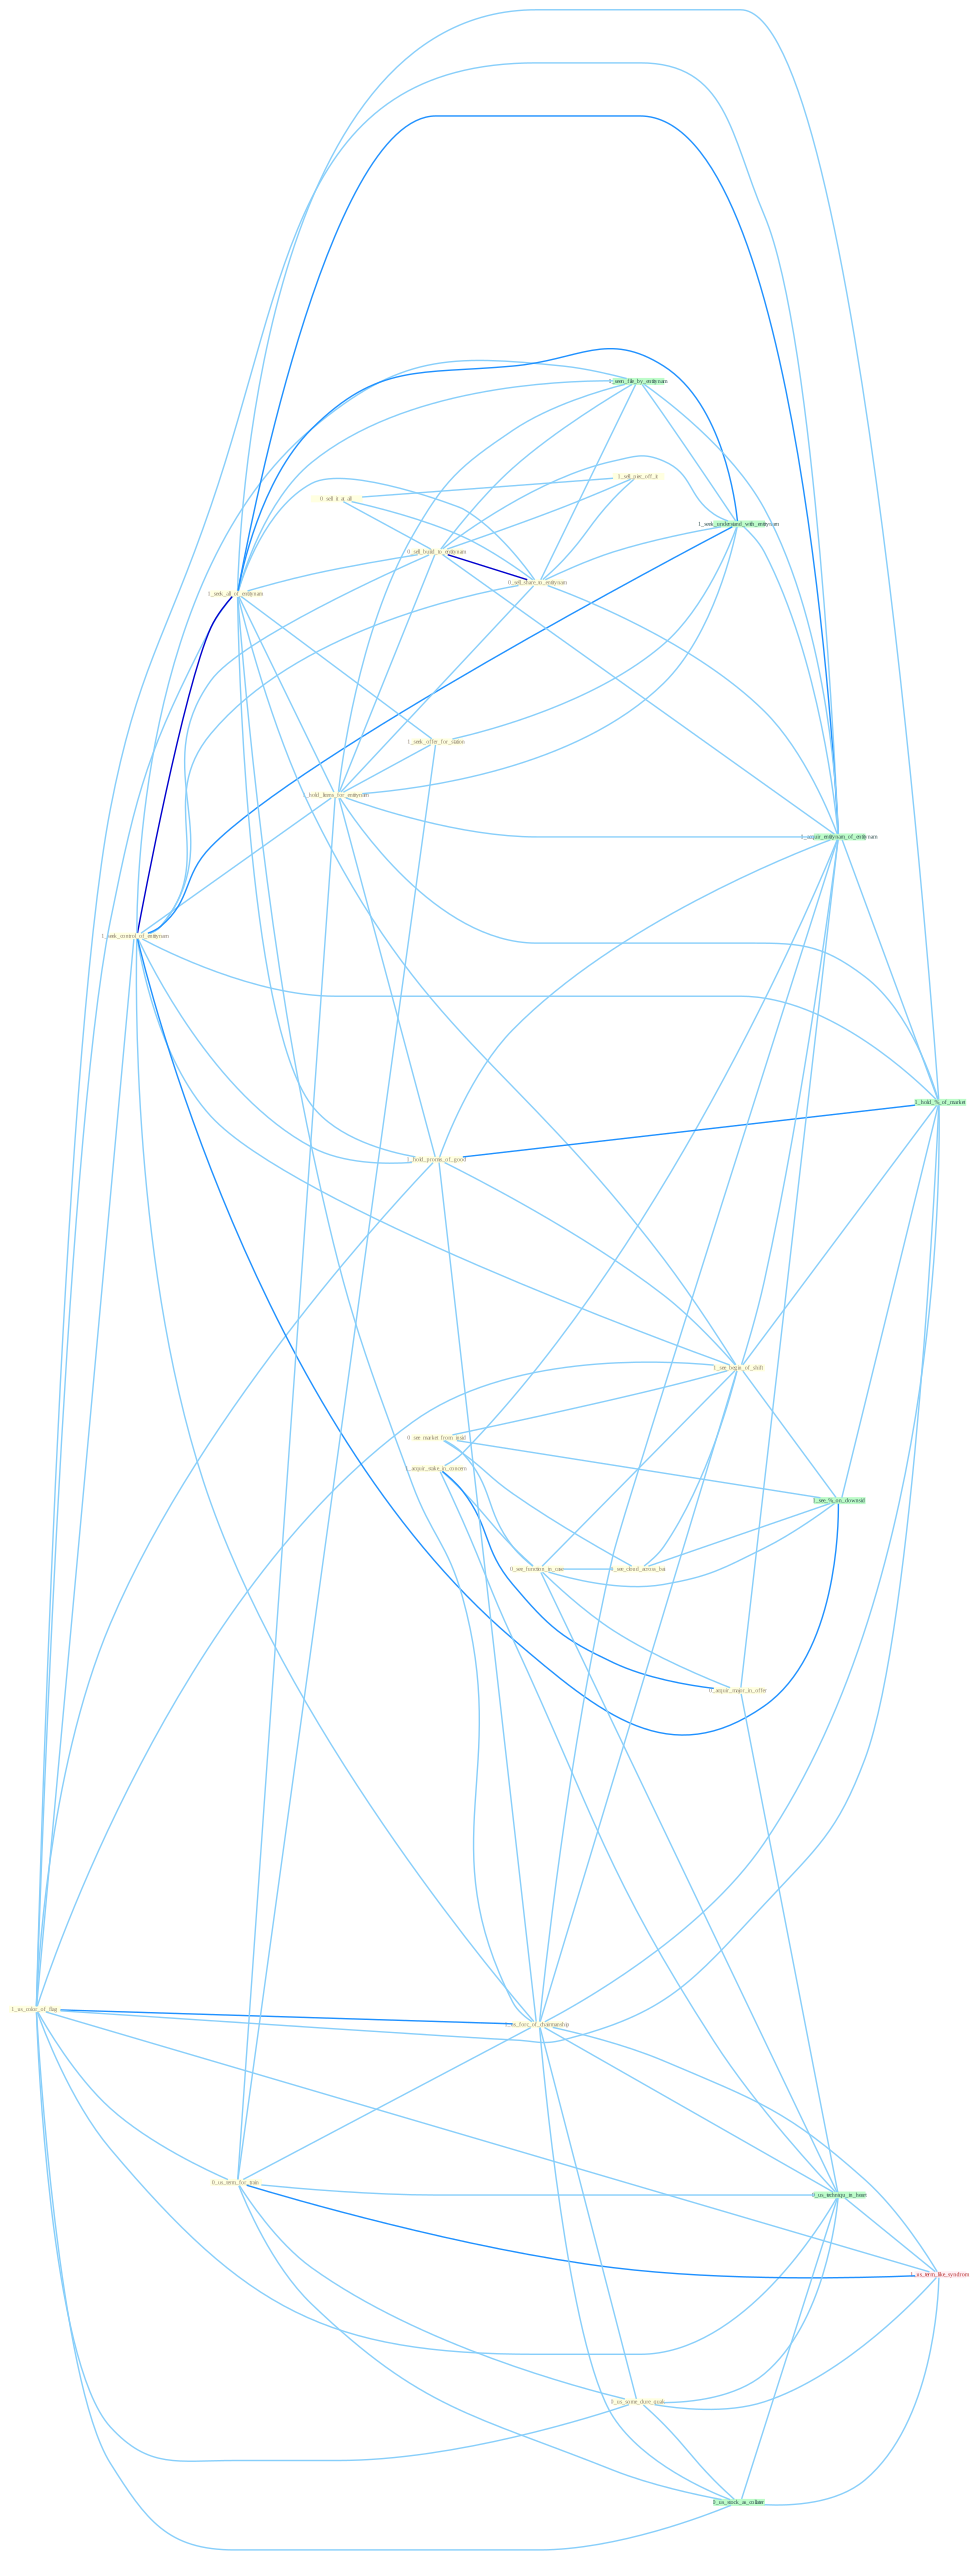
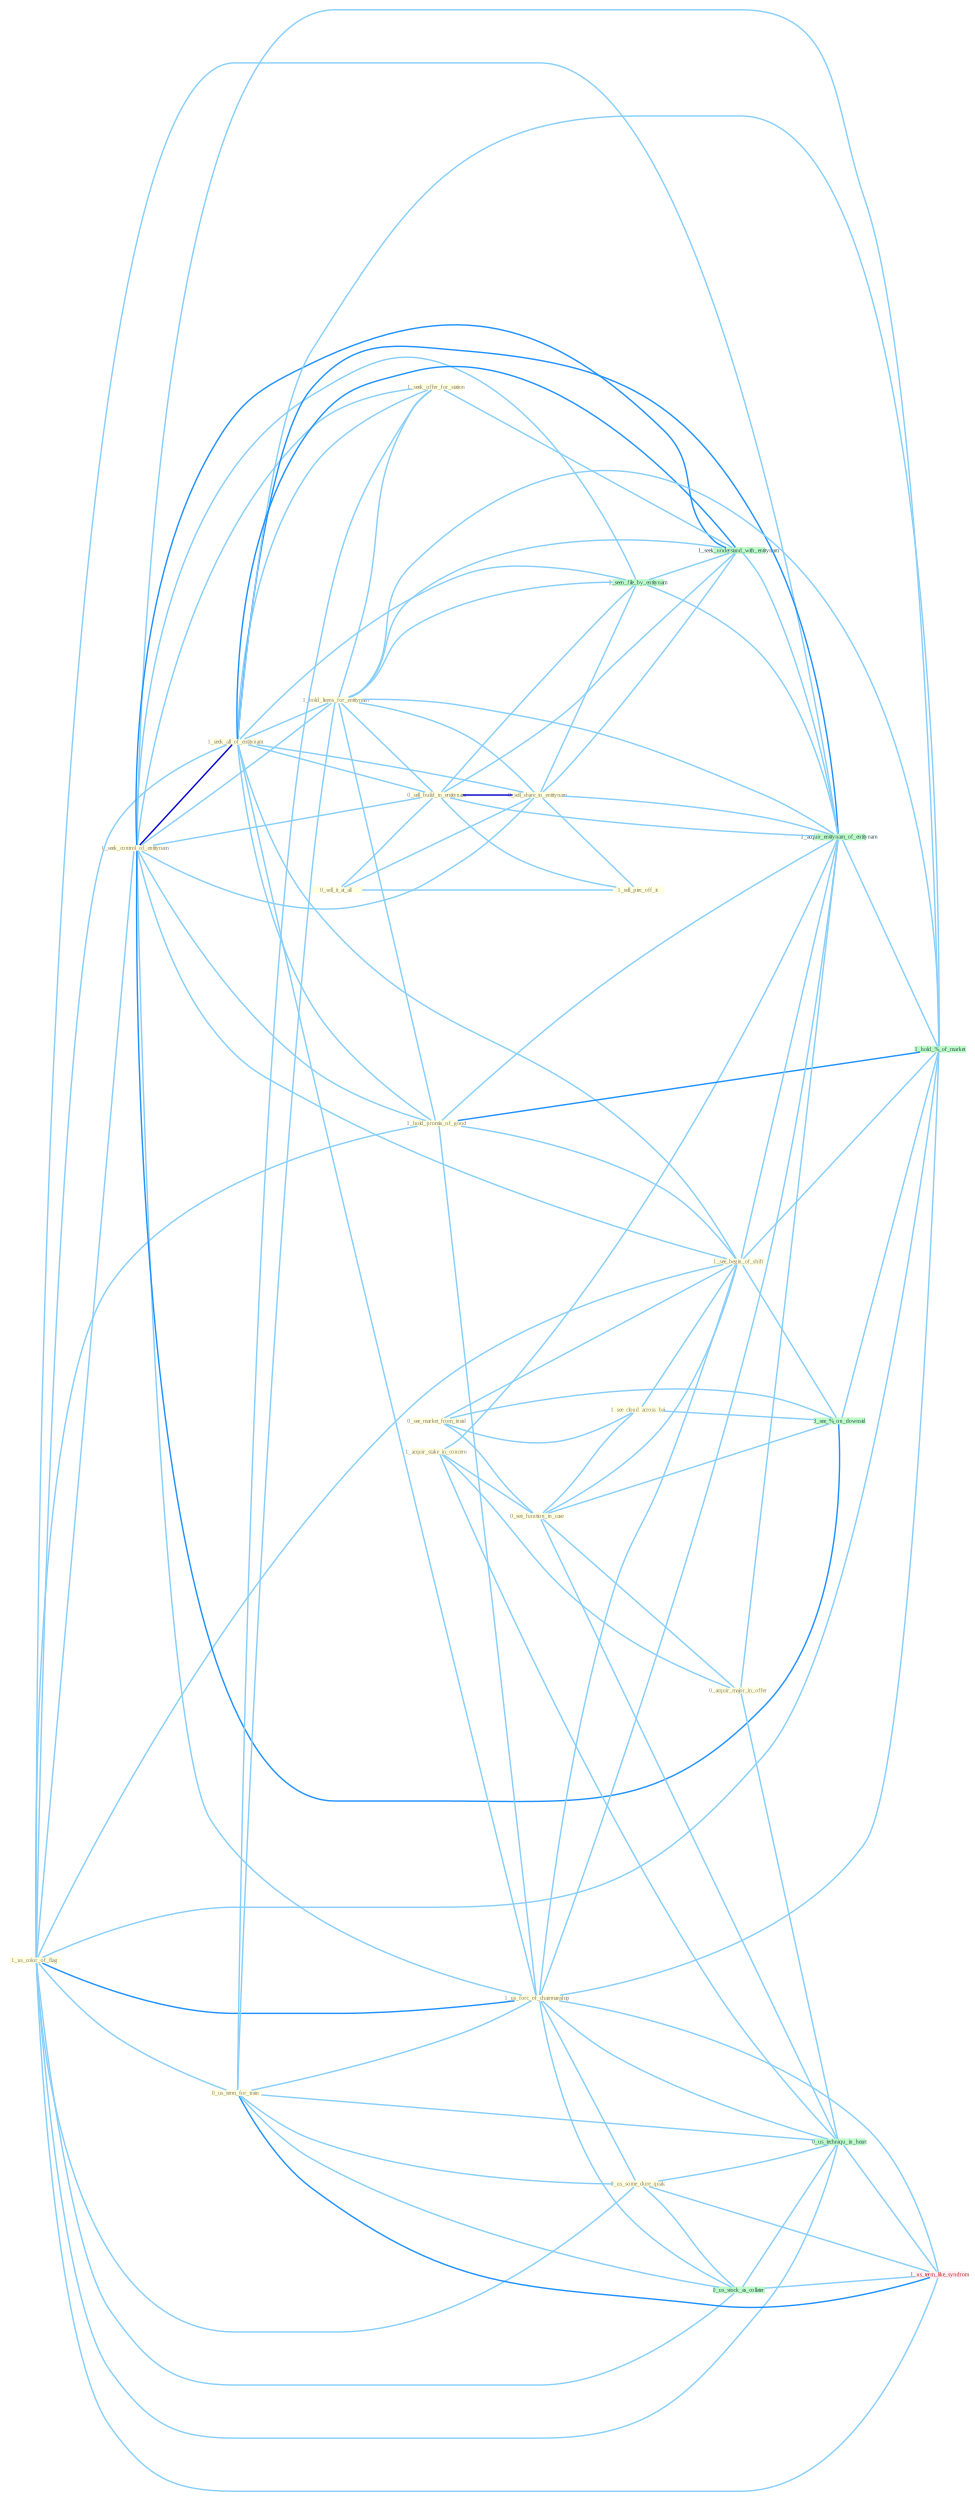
none -> (213, 572)
(840, 1501) -> (840, 1421)
(546, 1621) -> (562, 1587)
